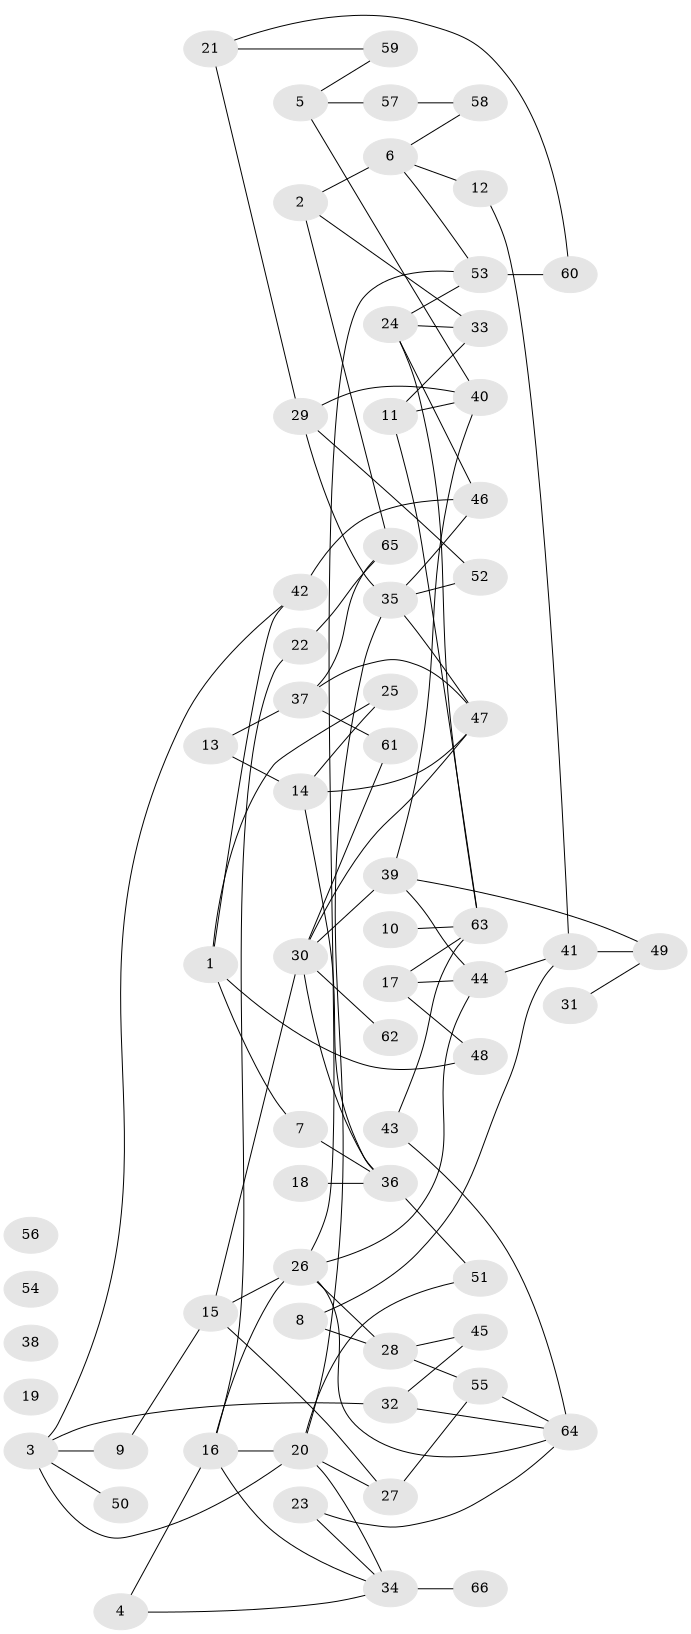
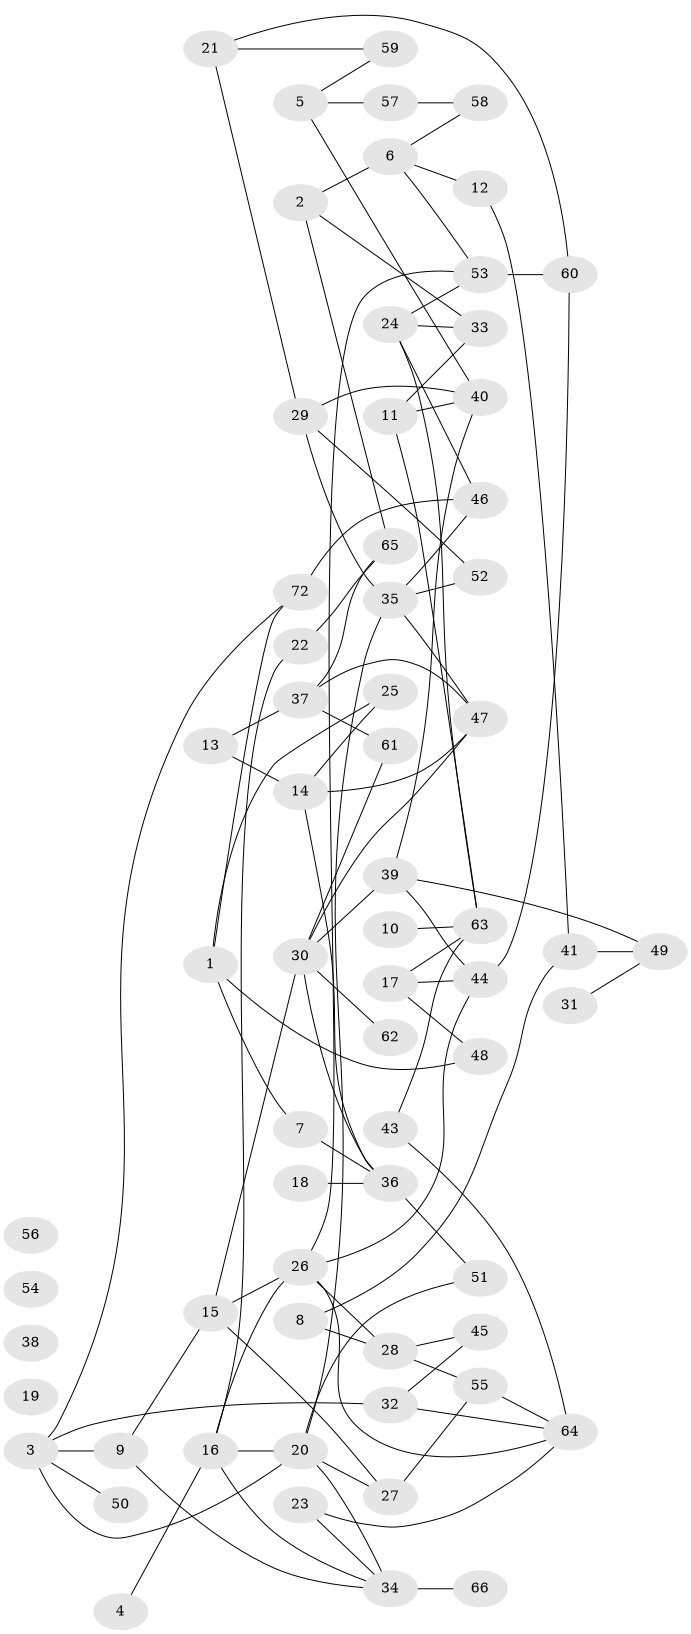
(301, 592) -> (301, 592)
(525, 966) -> (557, 633)
(257, 1609) -> (238, 1549)
